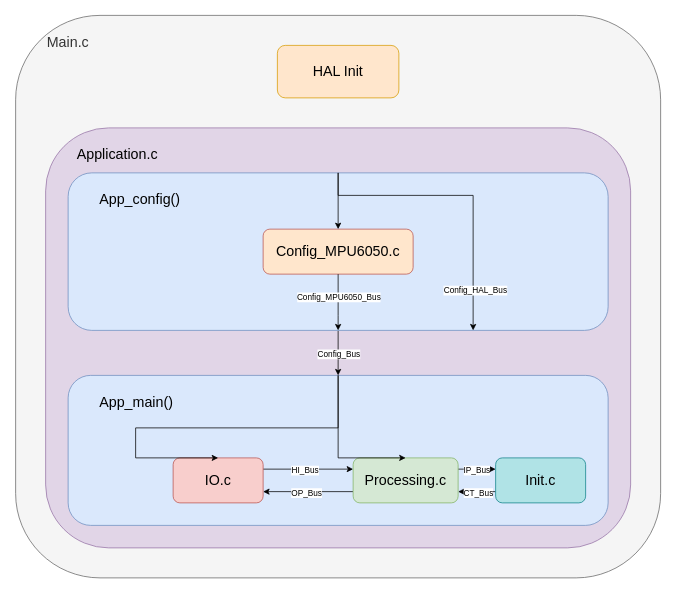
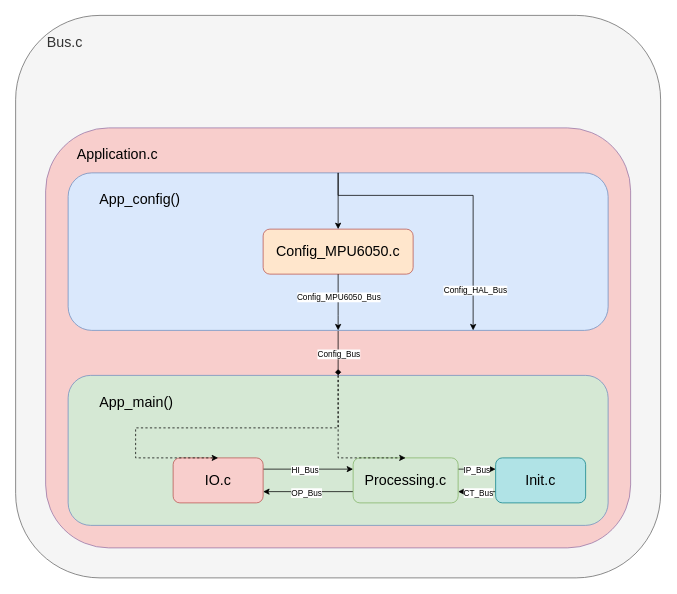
(30, 26) -> (28, 26)
(338, 72) -> none
(338, 338) -> (338, 338)
(338, 369) -> (338, 368)
(182, 428) -> (182, 428)
(338, 450) -> (338, 450)
(353, 458) -> (353, 458)
